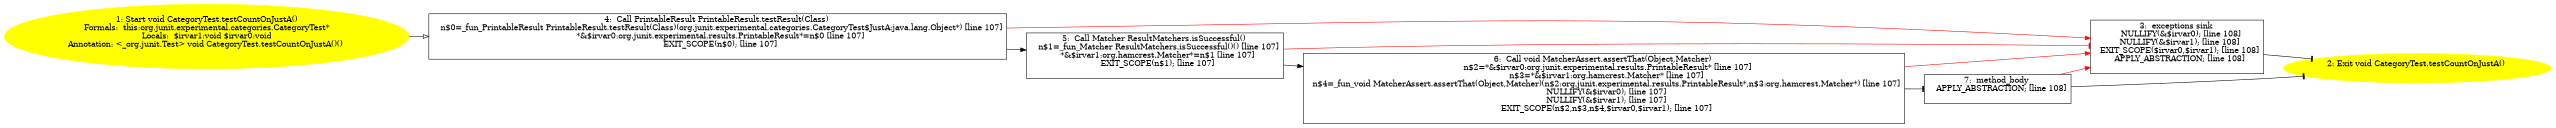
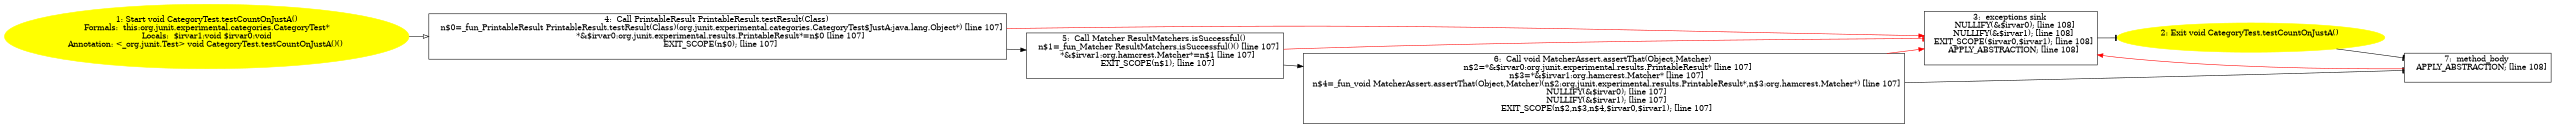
(2187, 82) -> (2369, 53)
